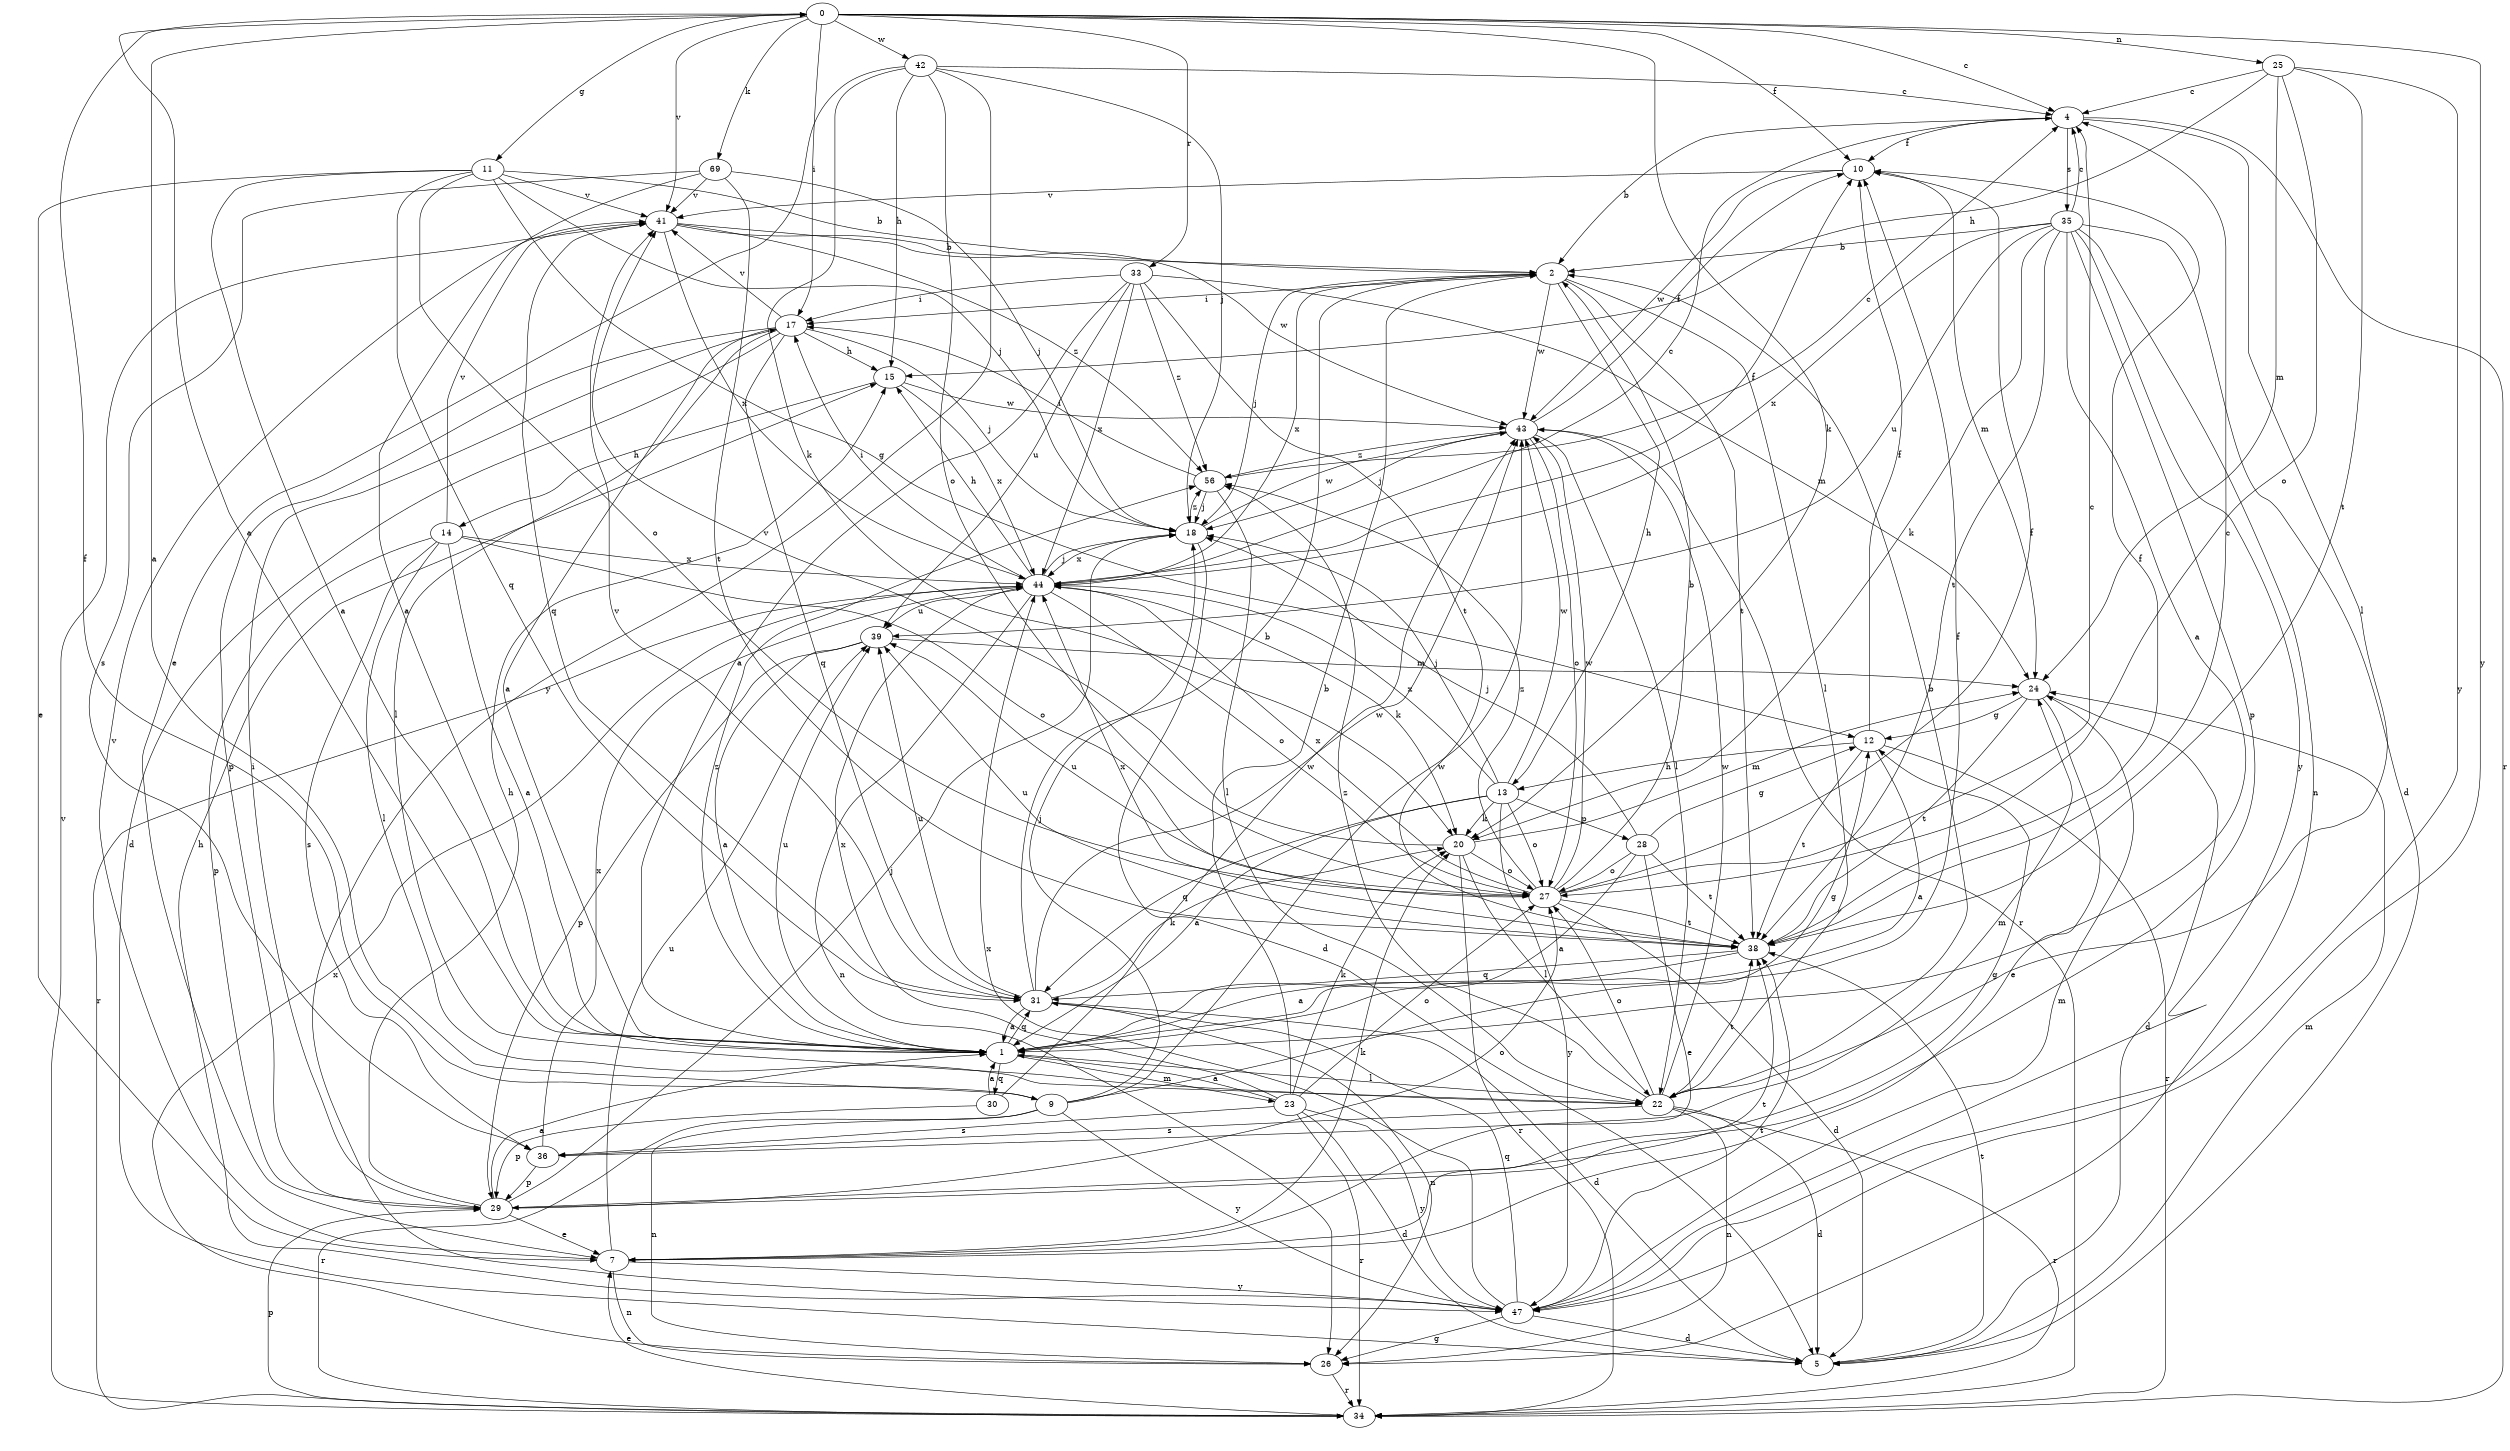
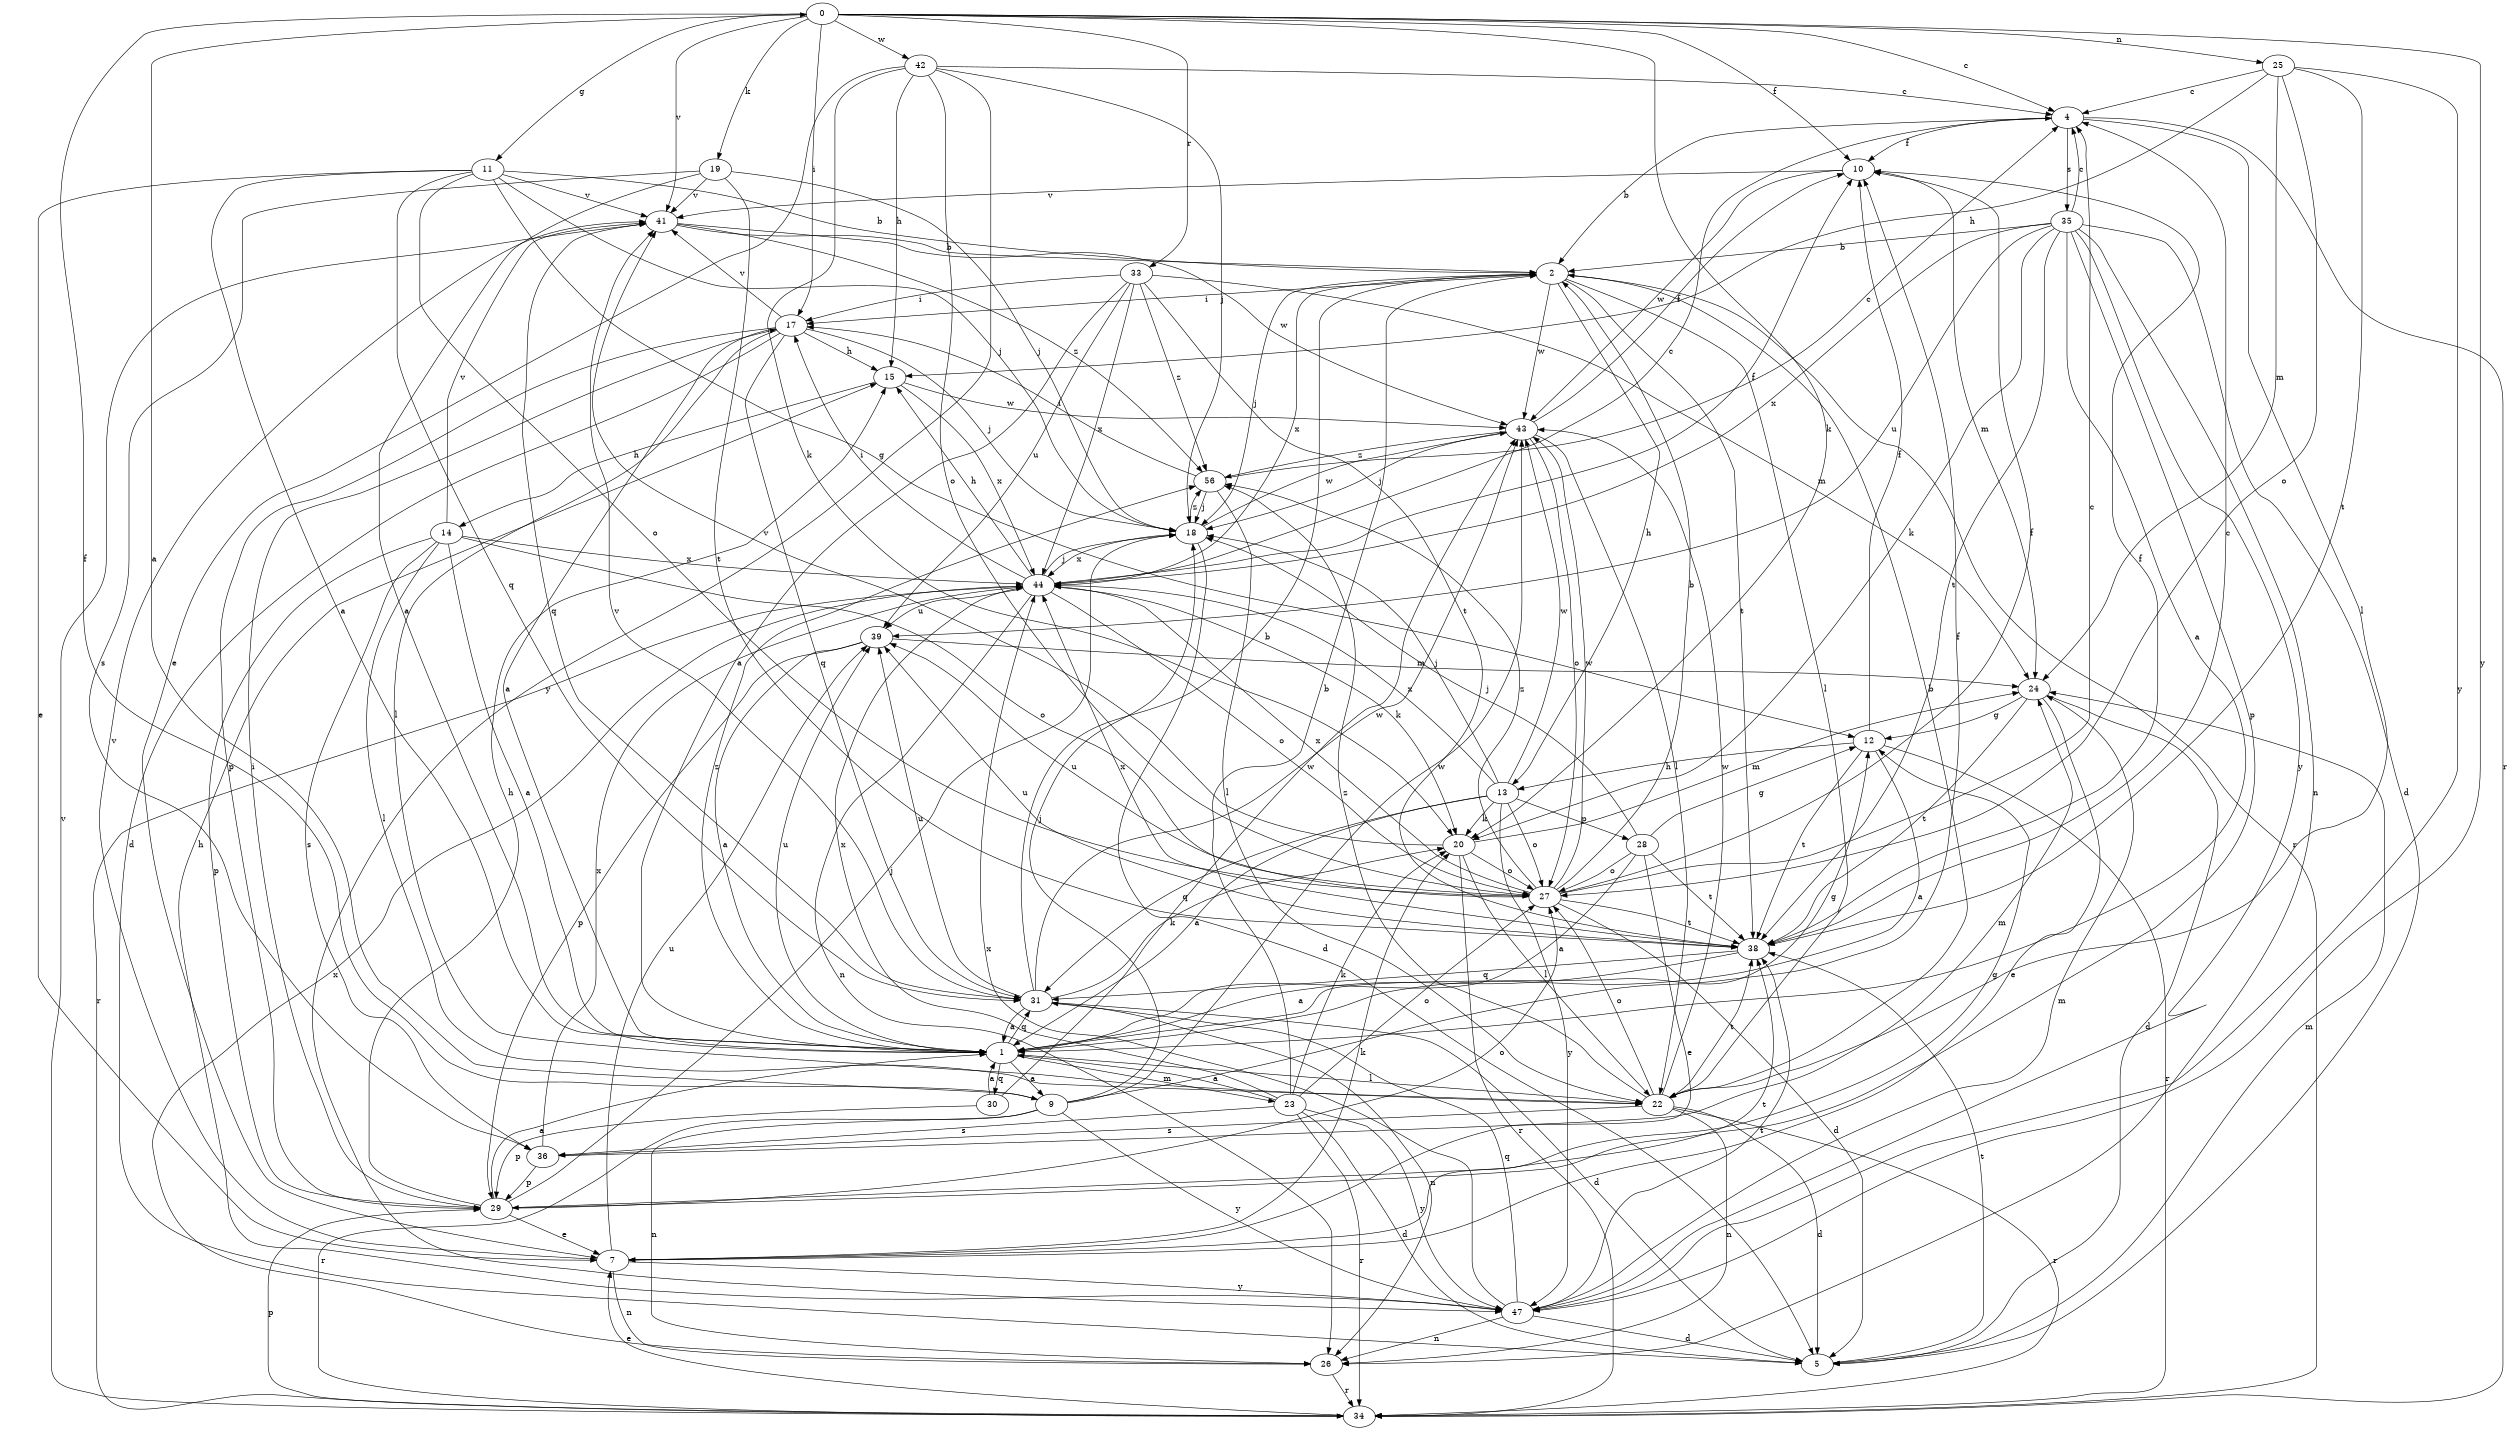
(715, 170) -> (715, 170)
(205, 449) -> (1018, 1069)
(789, 458) -> none
(2075, 1113) -> (2317, 1095)
(1437, 1339) -> (1437, 1339)
